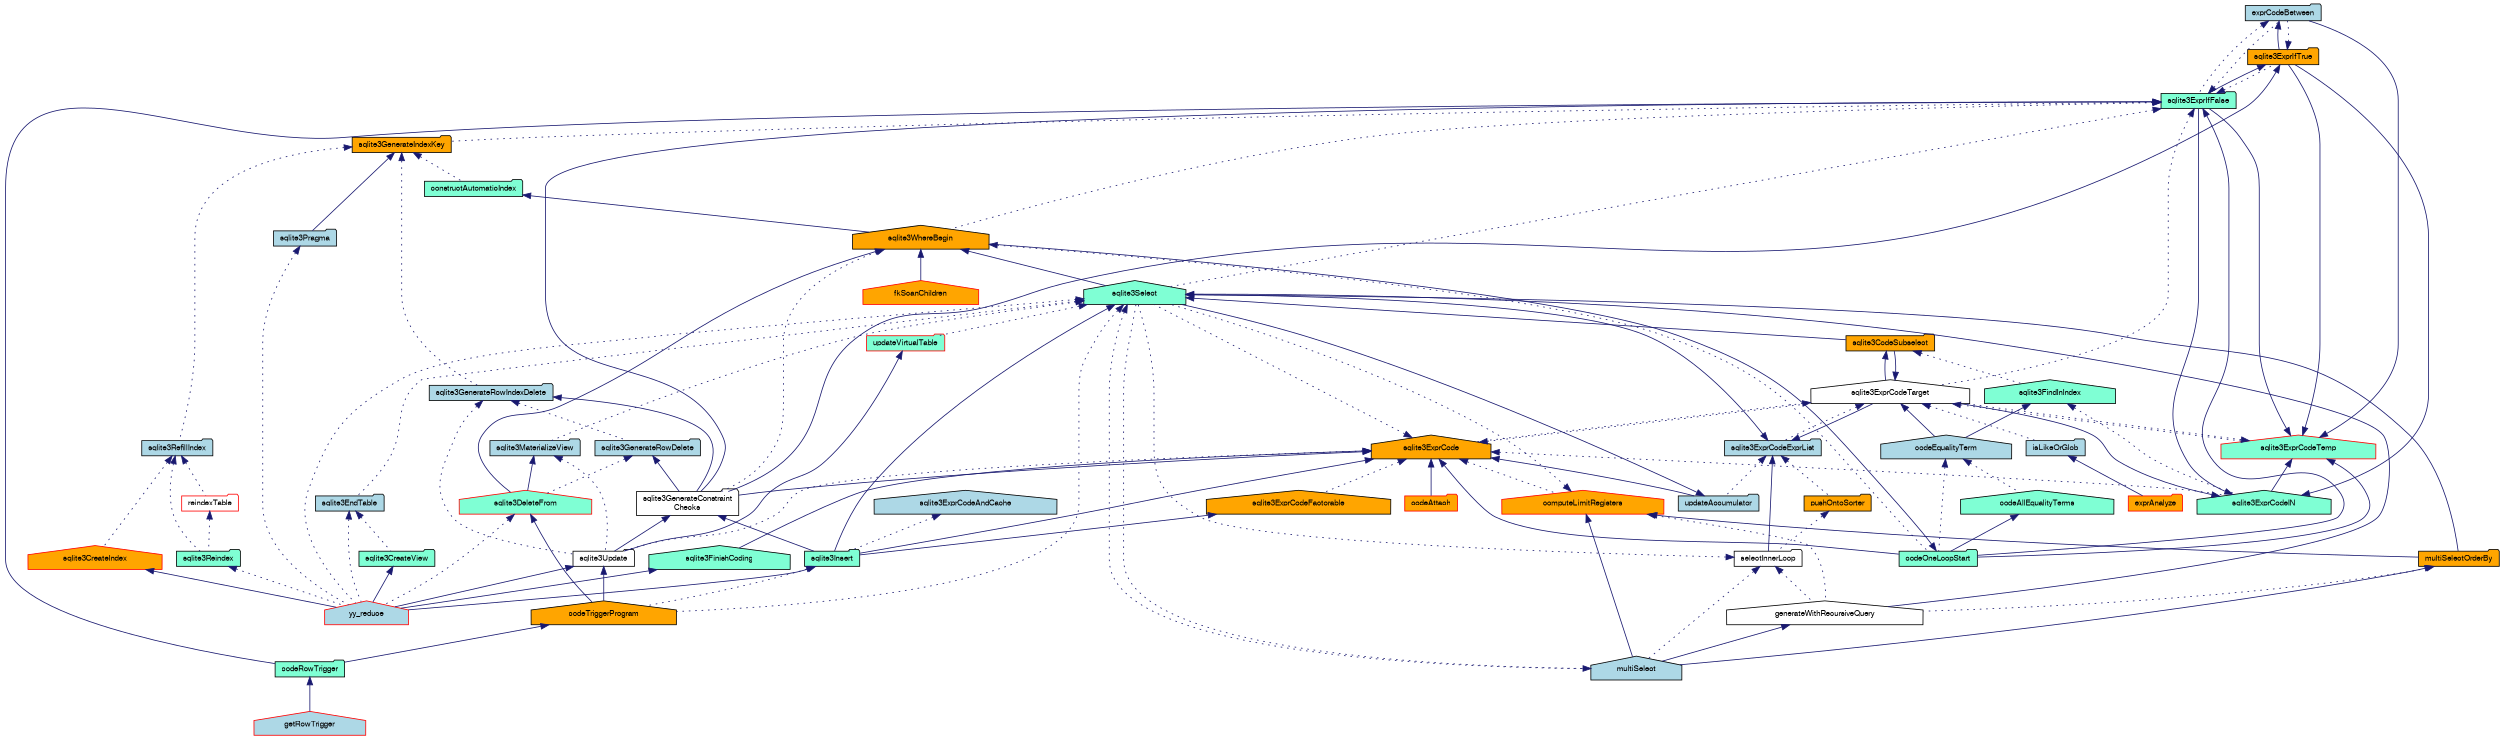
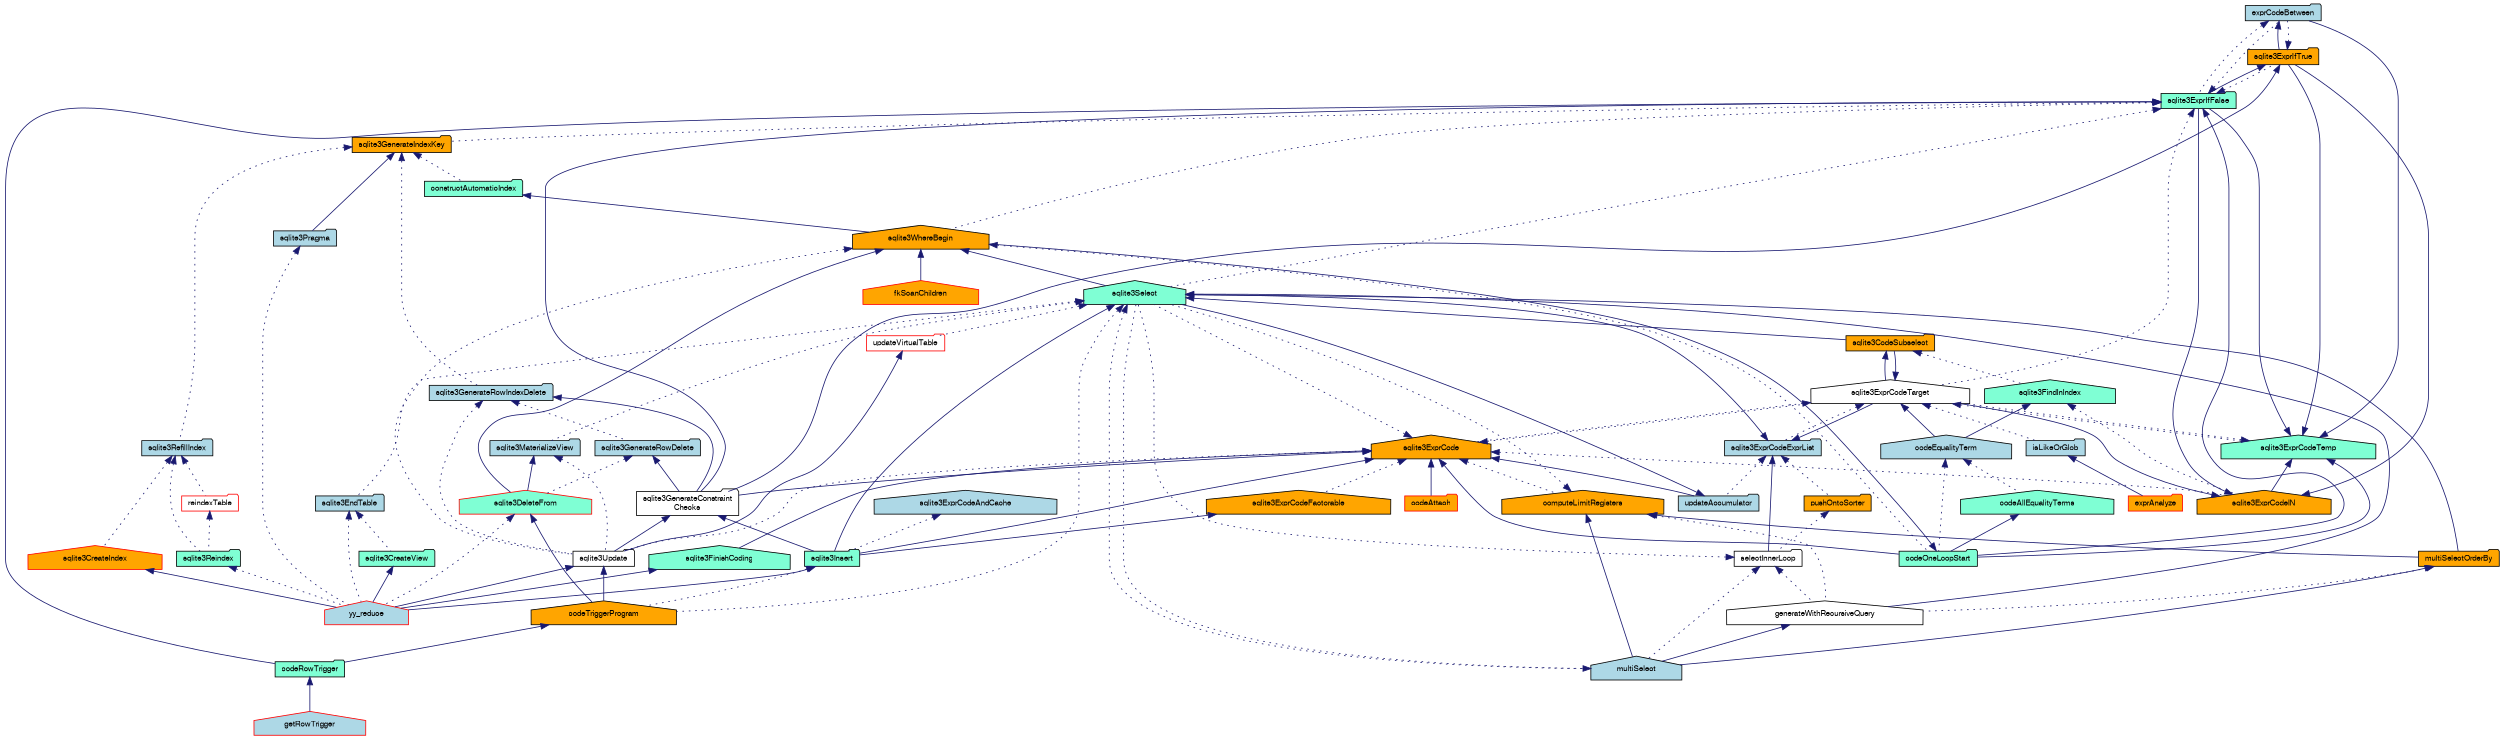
(598, 342) -> none
(906, 343) -> (906, 343)
(783, 370) -> (483, 338)
(2298, 448) -> (2298, 448)
(1583, 503) -> (1583, 503)
(2264, 503) -> (2264, 503)
